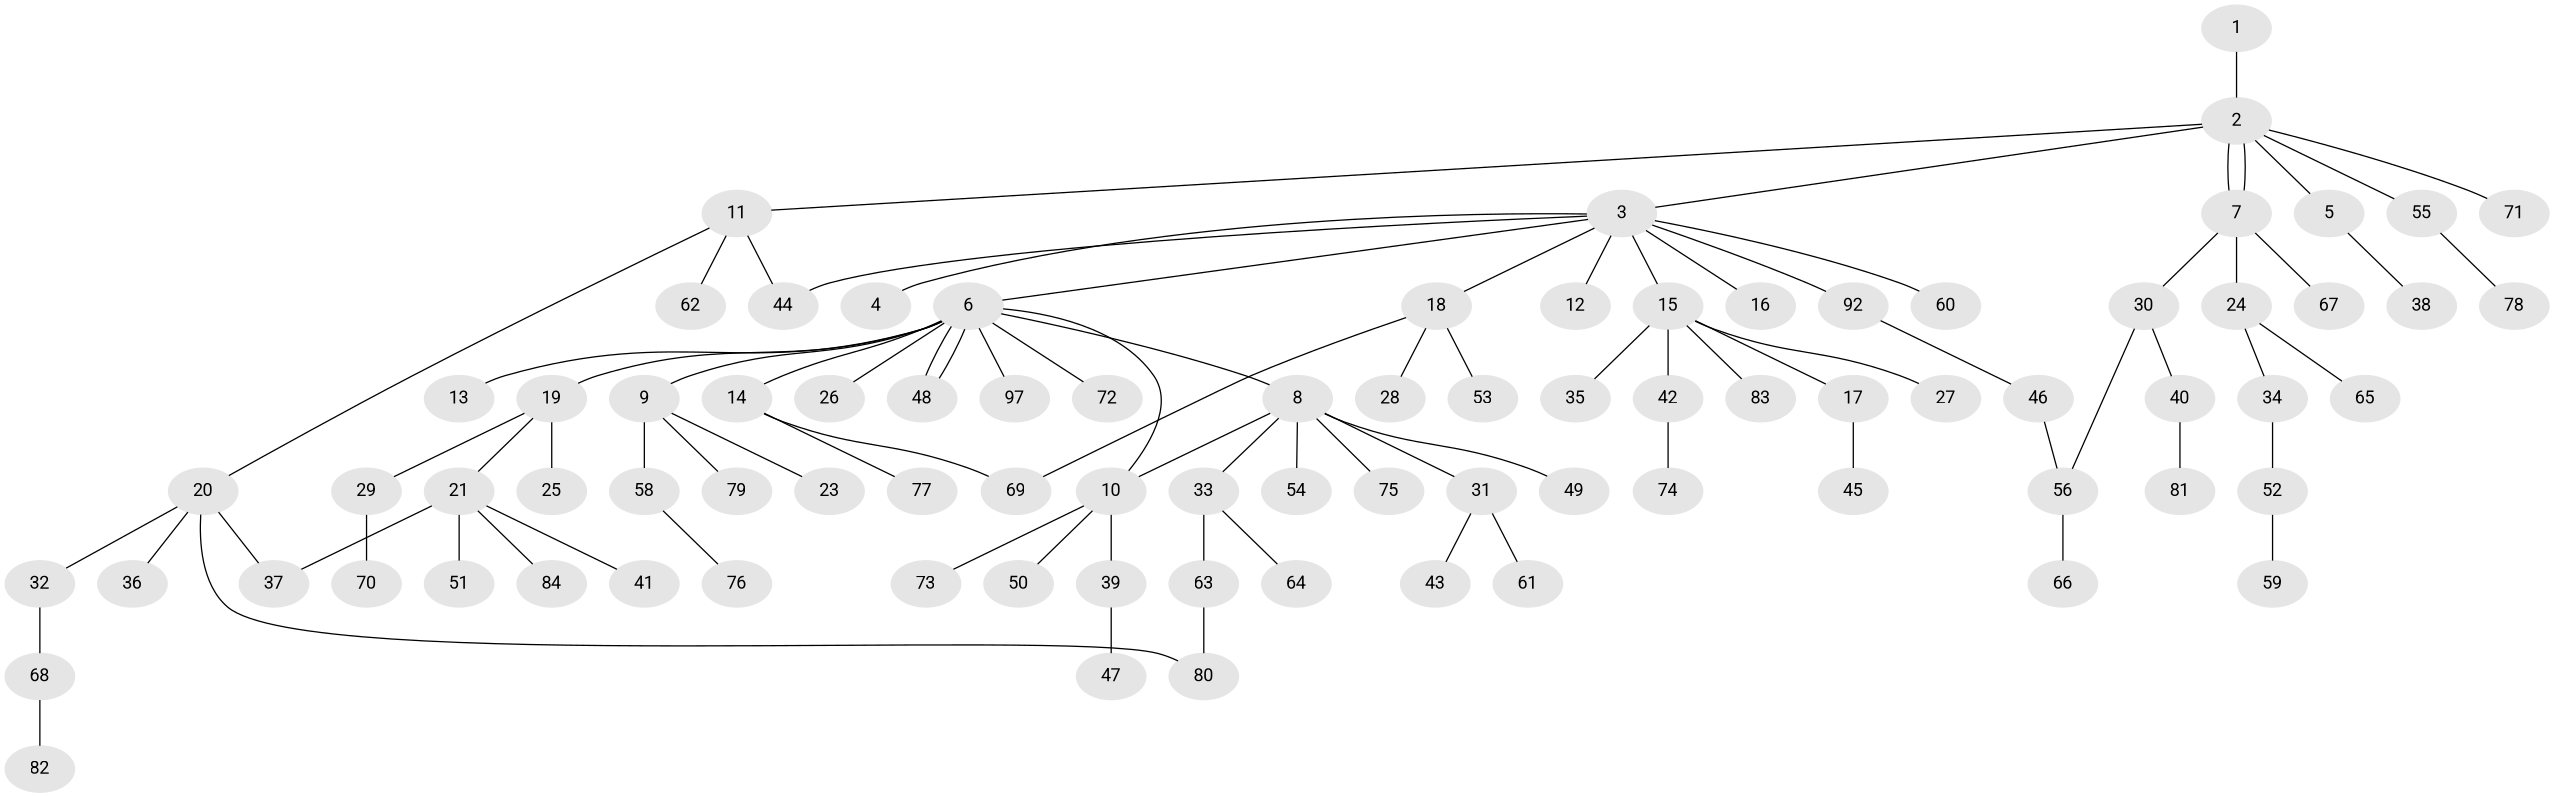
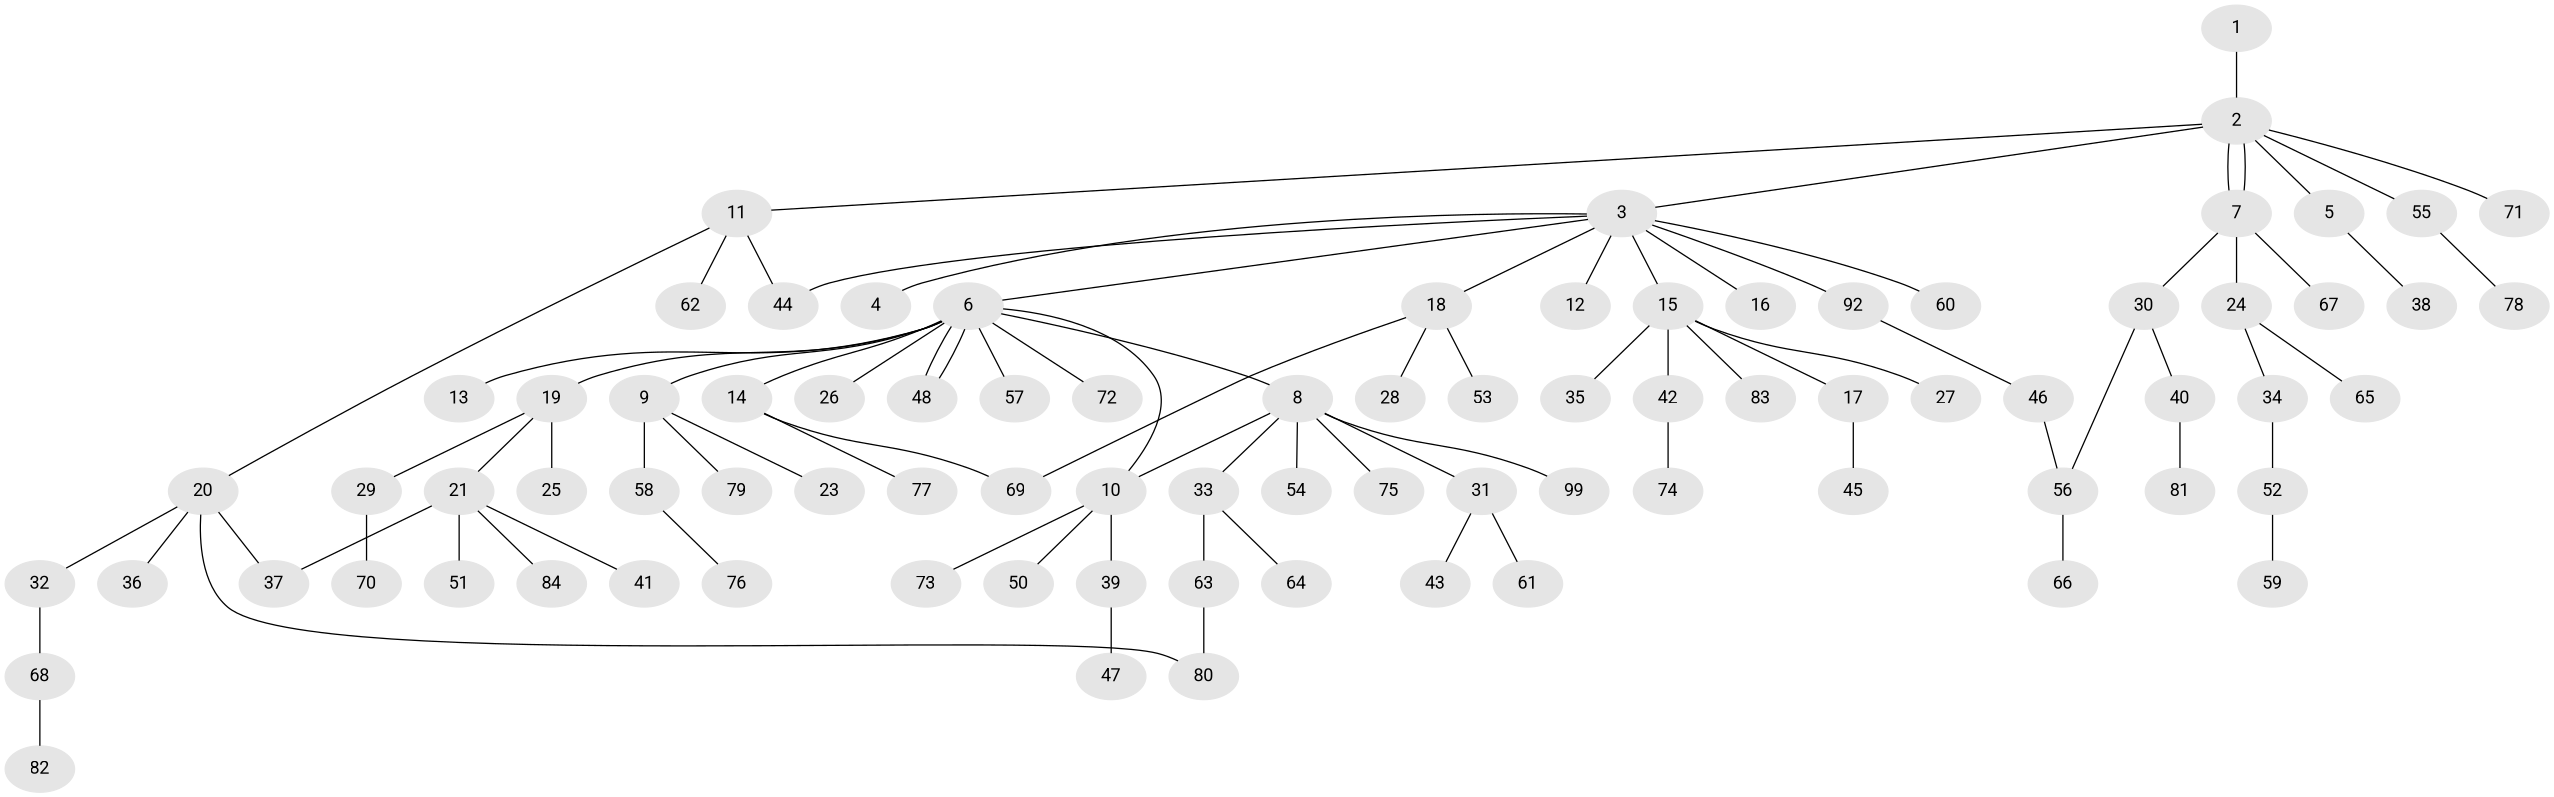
(1015, 399) -> (1015, 399)
(1574, 491) -> (1574, 491)
